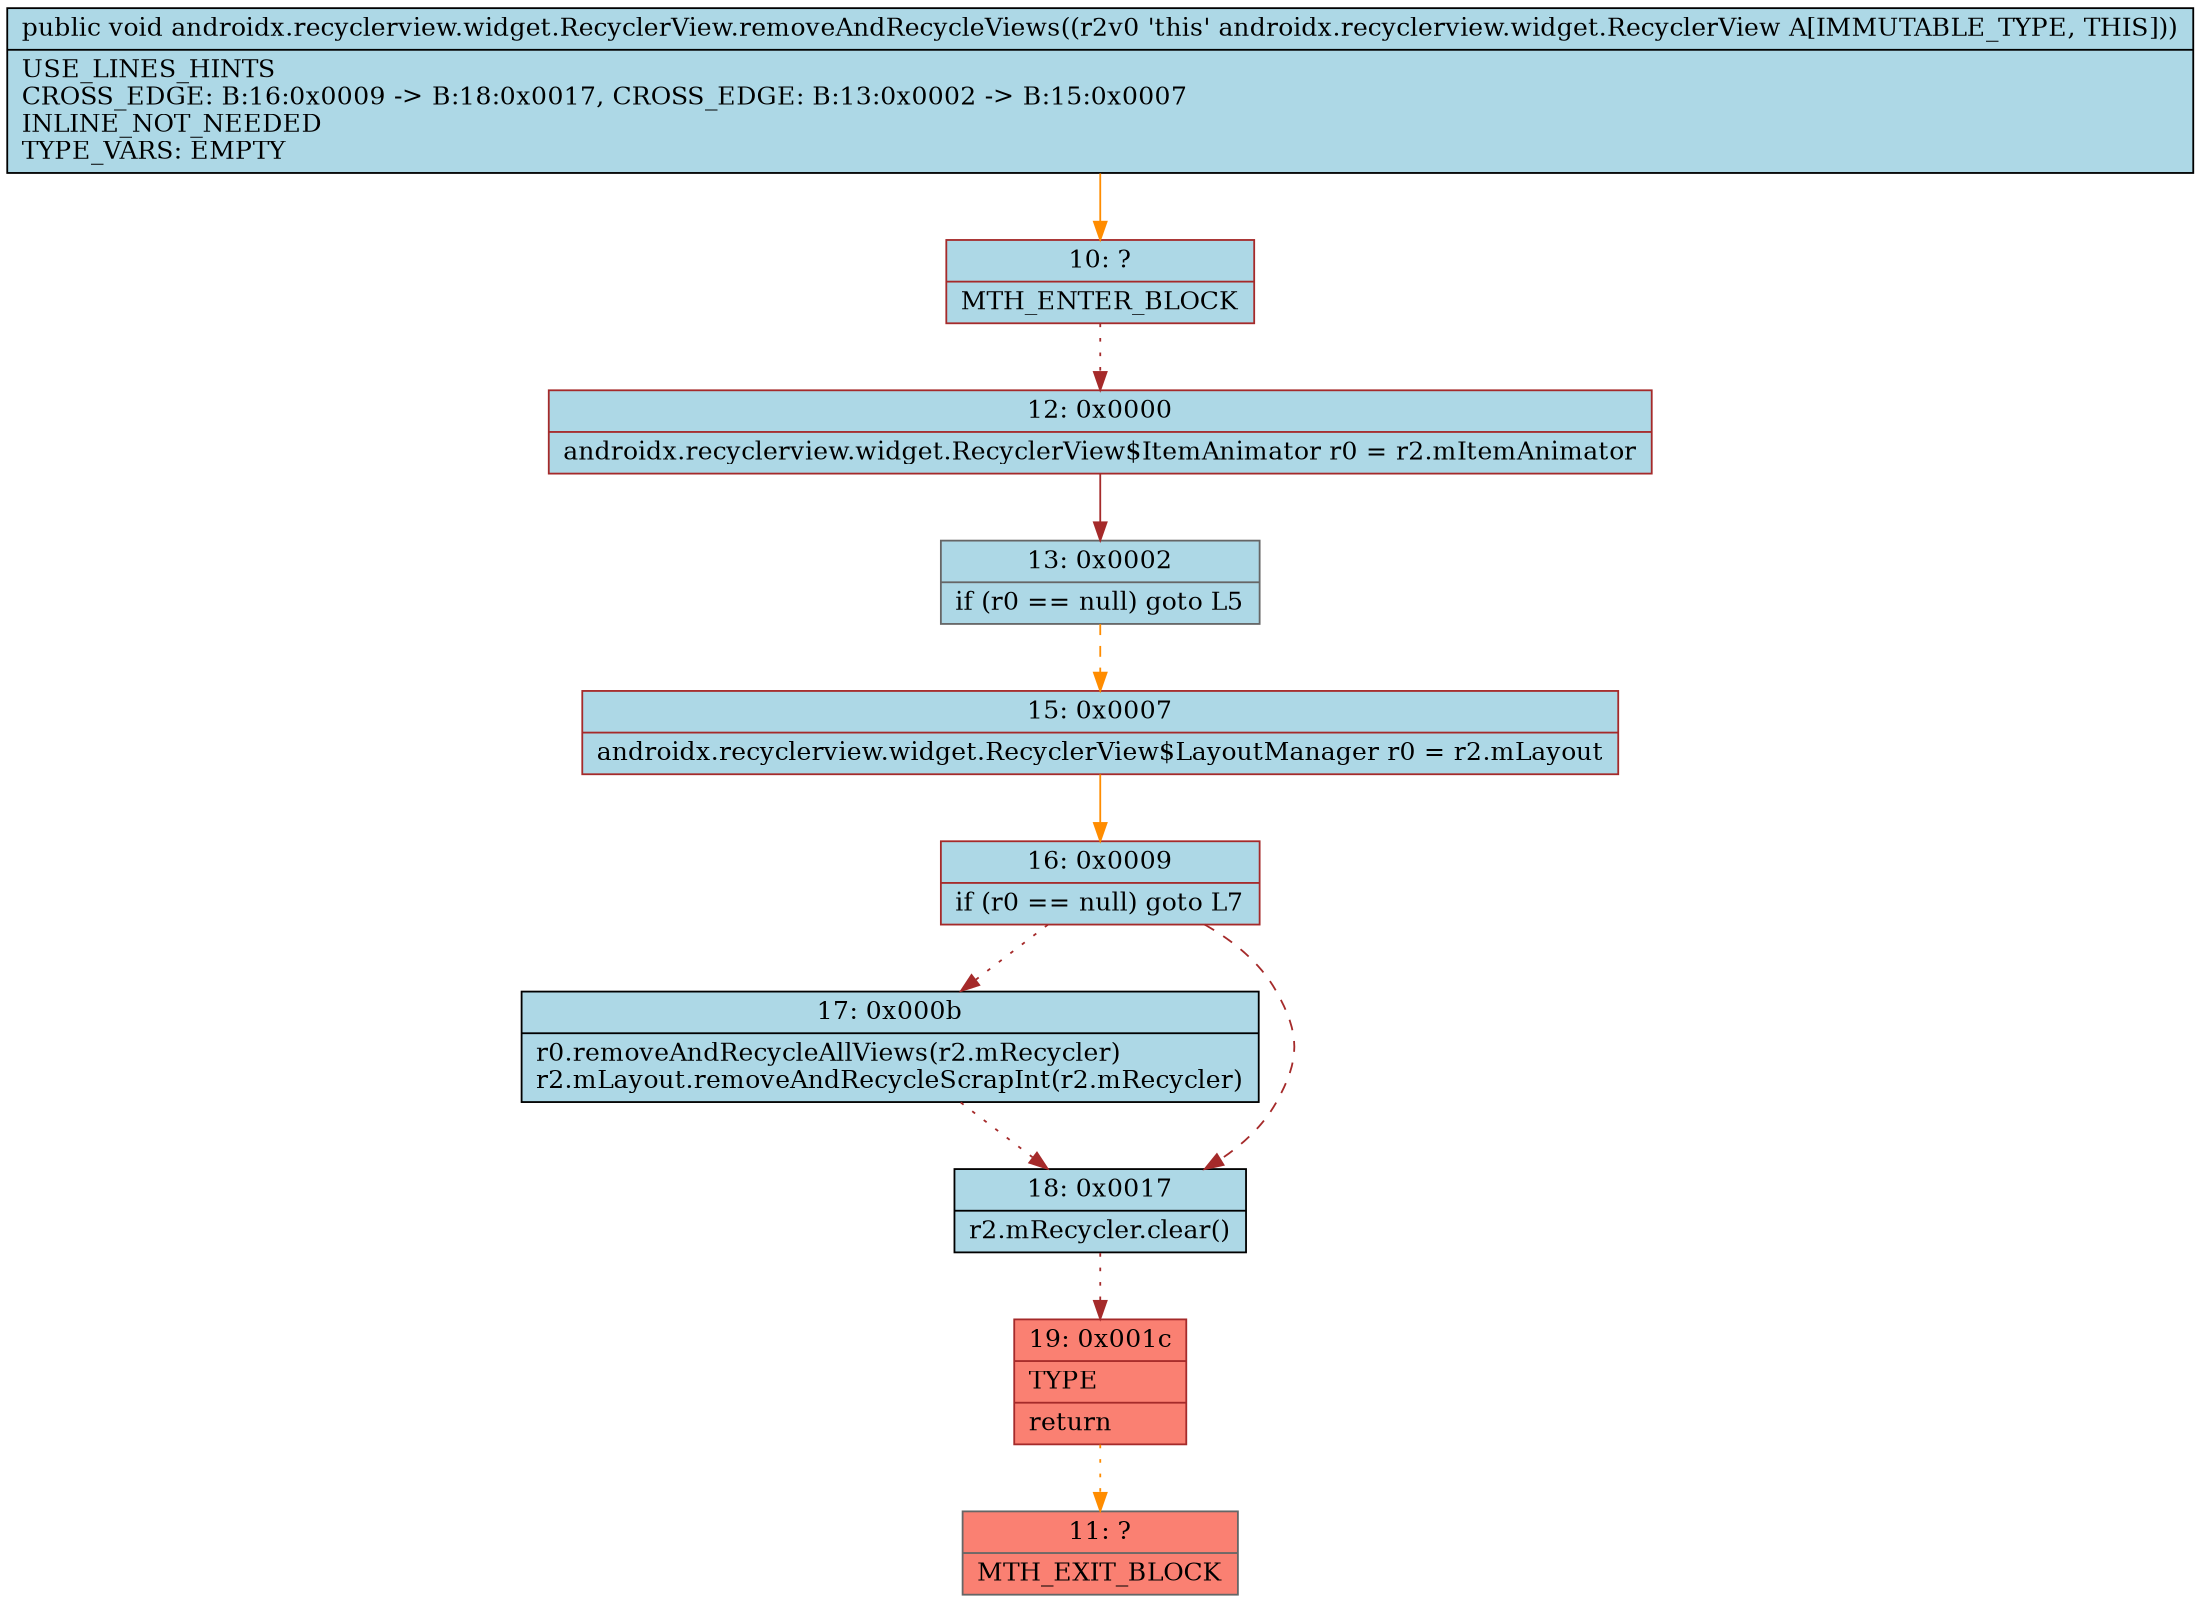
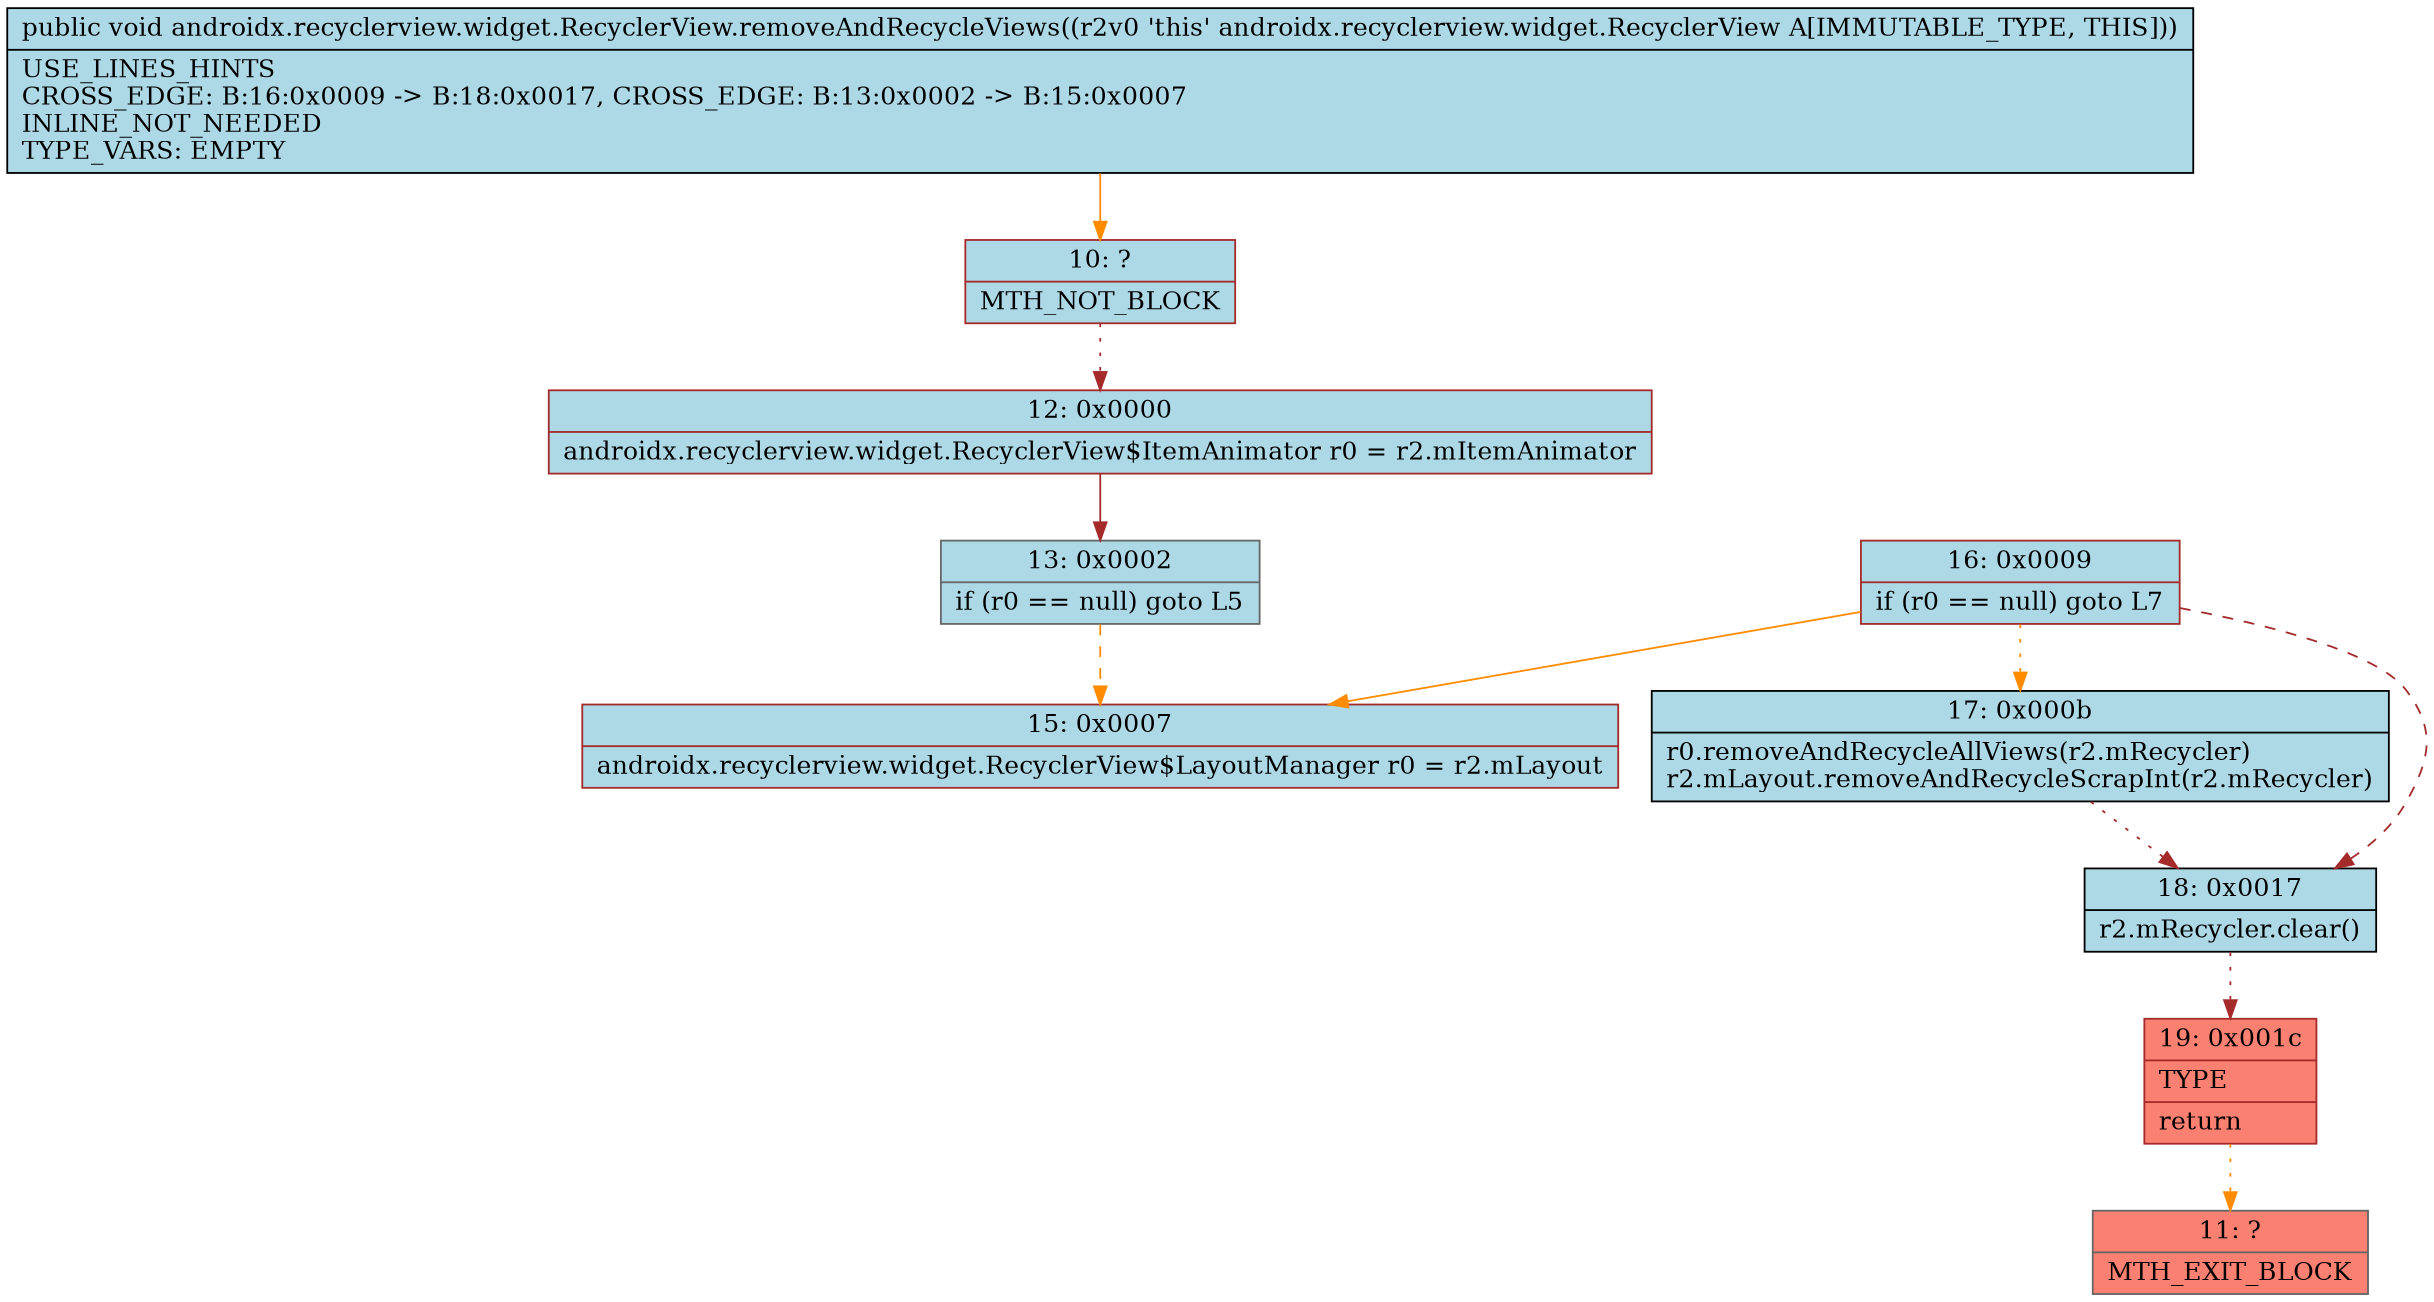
(1100, 302) -> (1100, 302)
(1100, 799) -> (1604, 657)
(1012, 952) -> (2020, 648)
